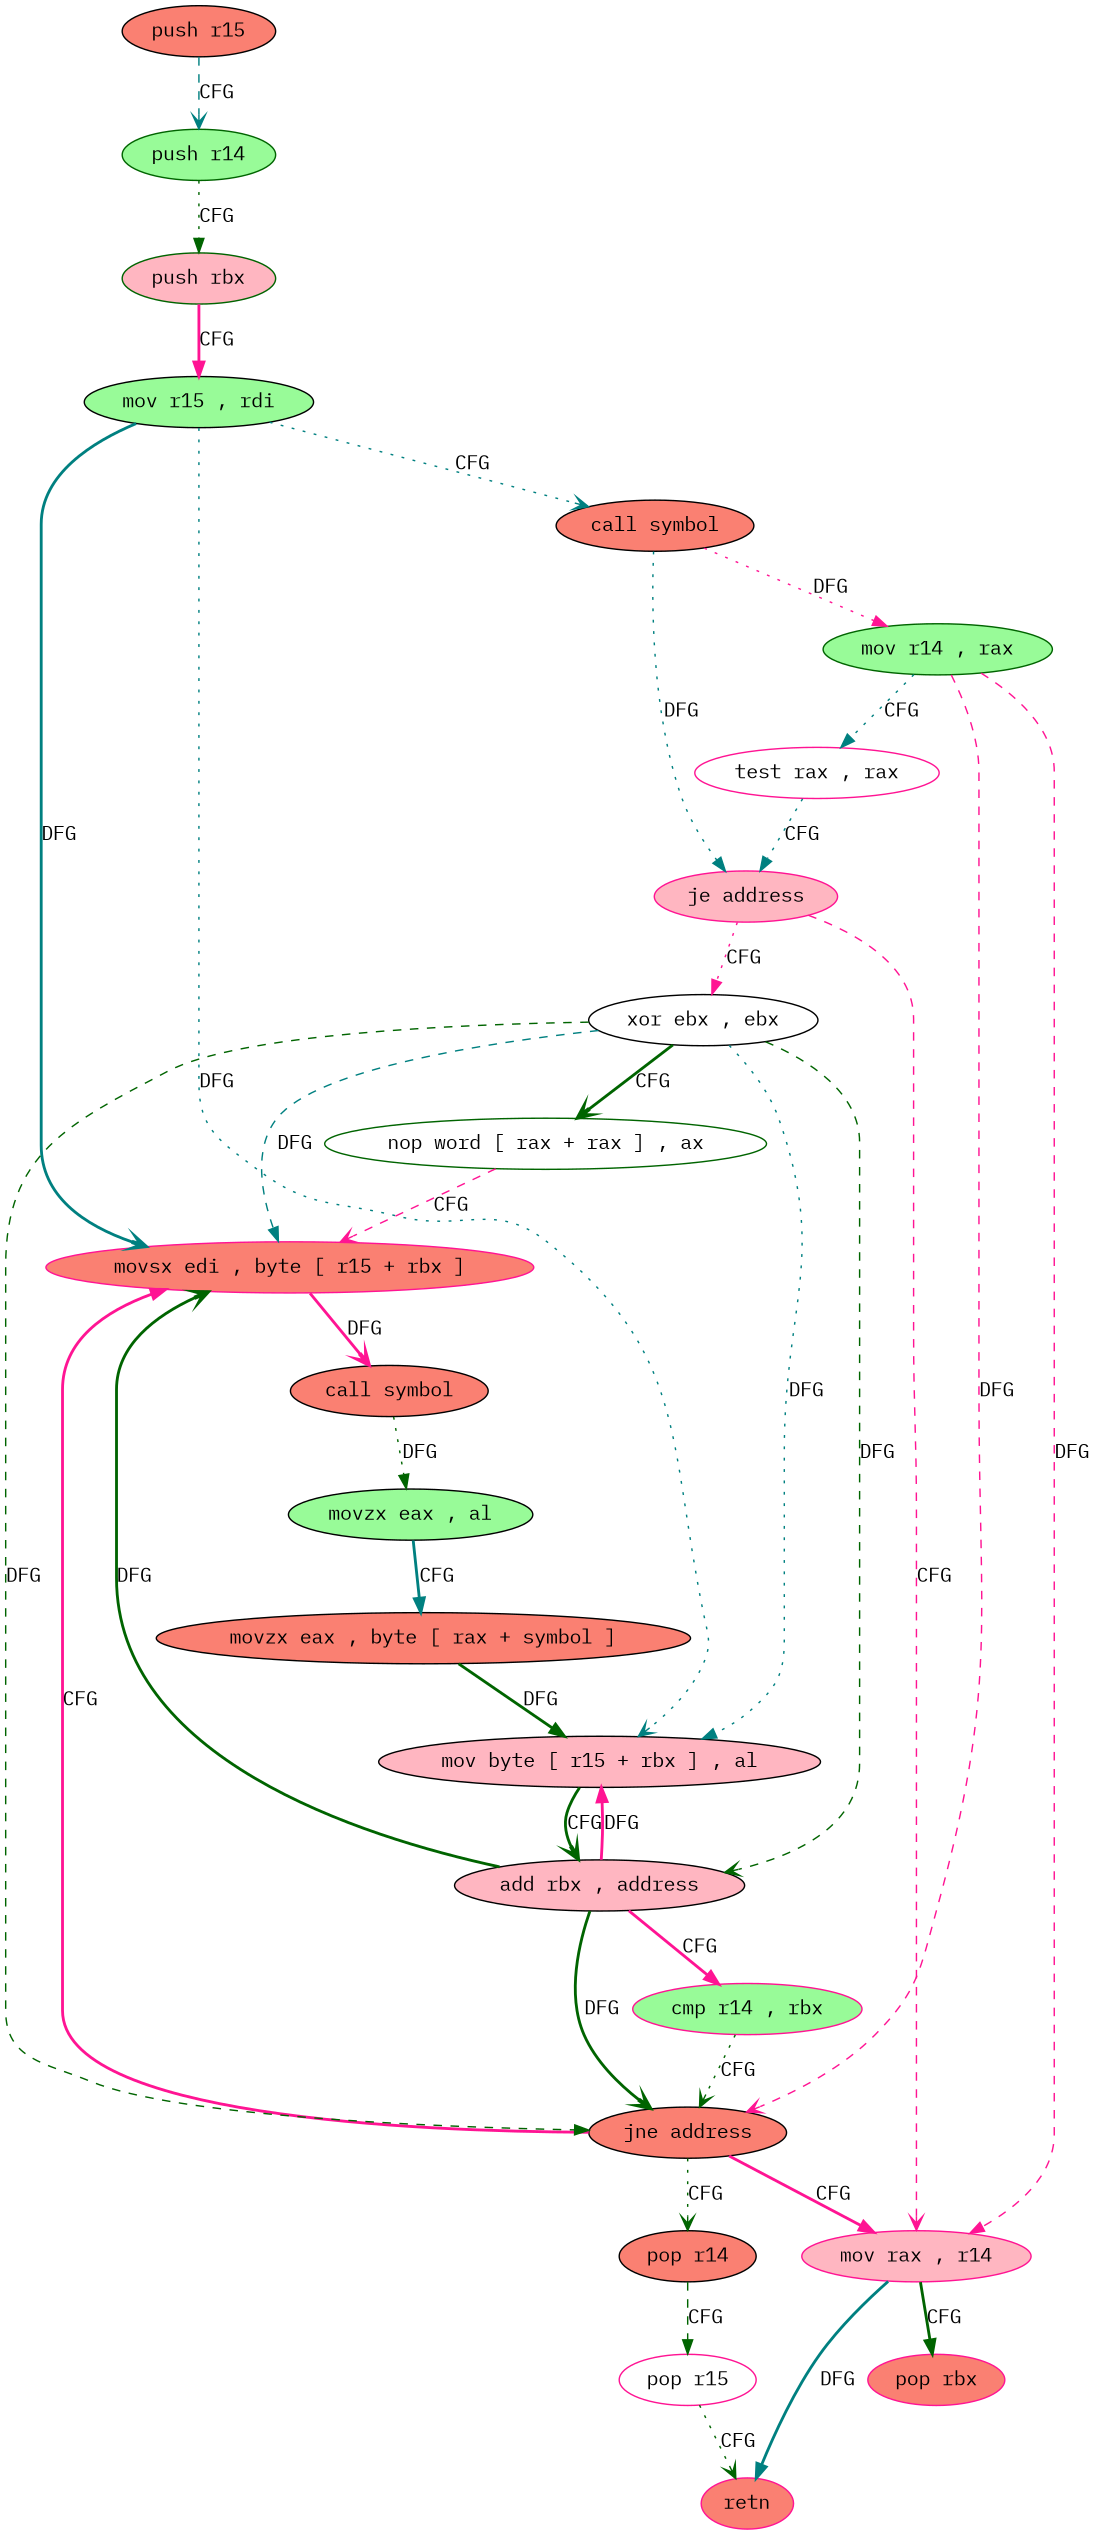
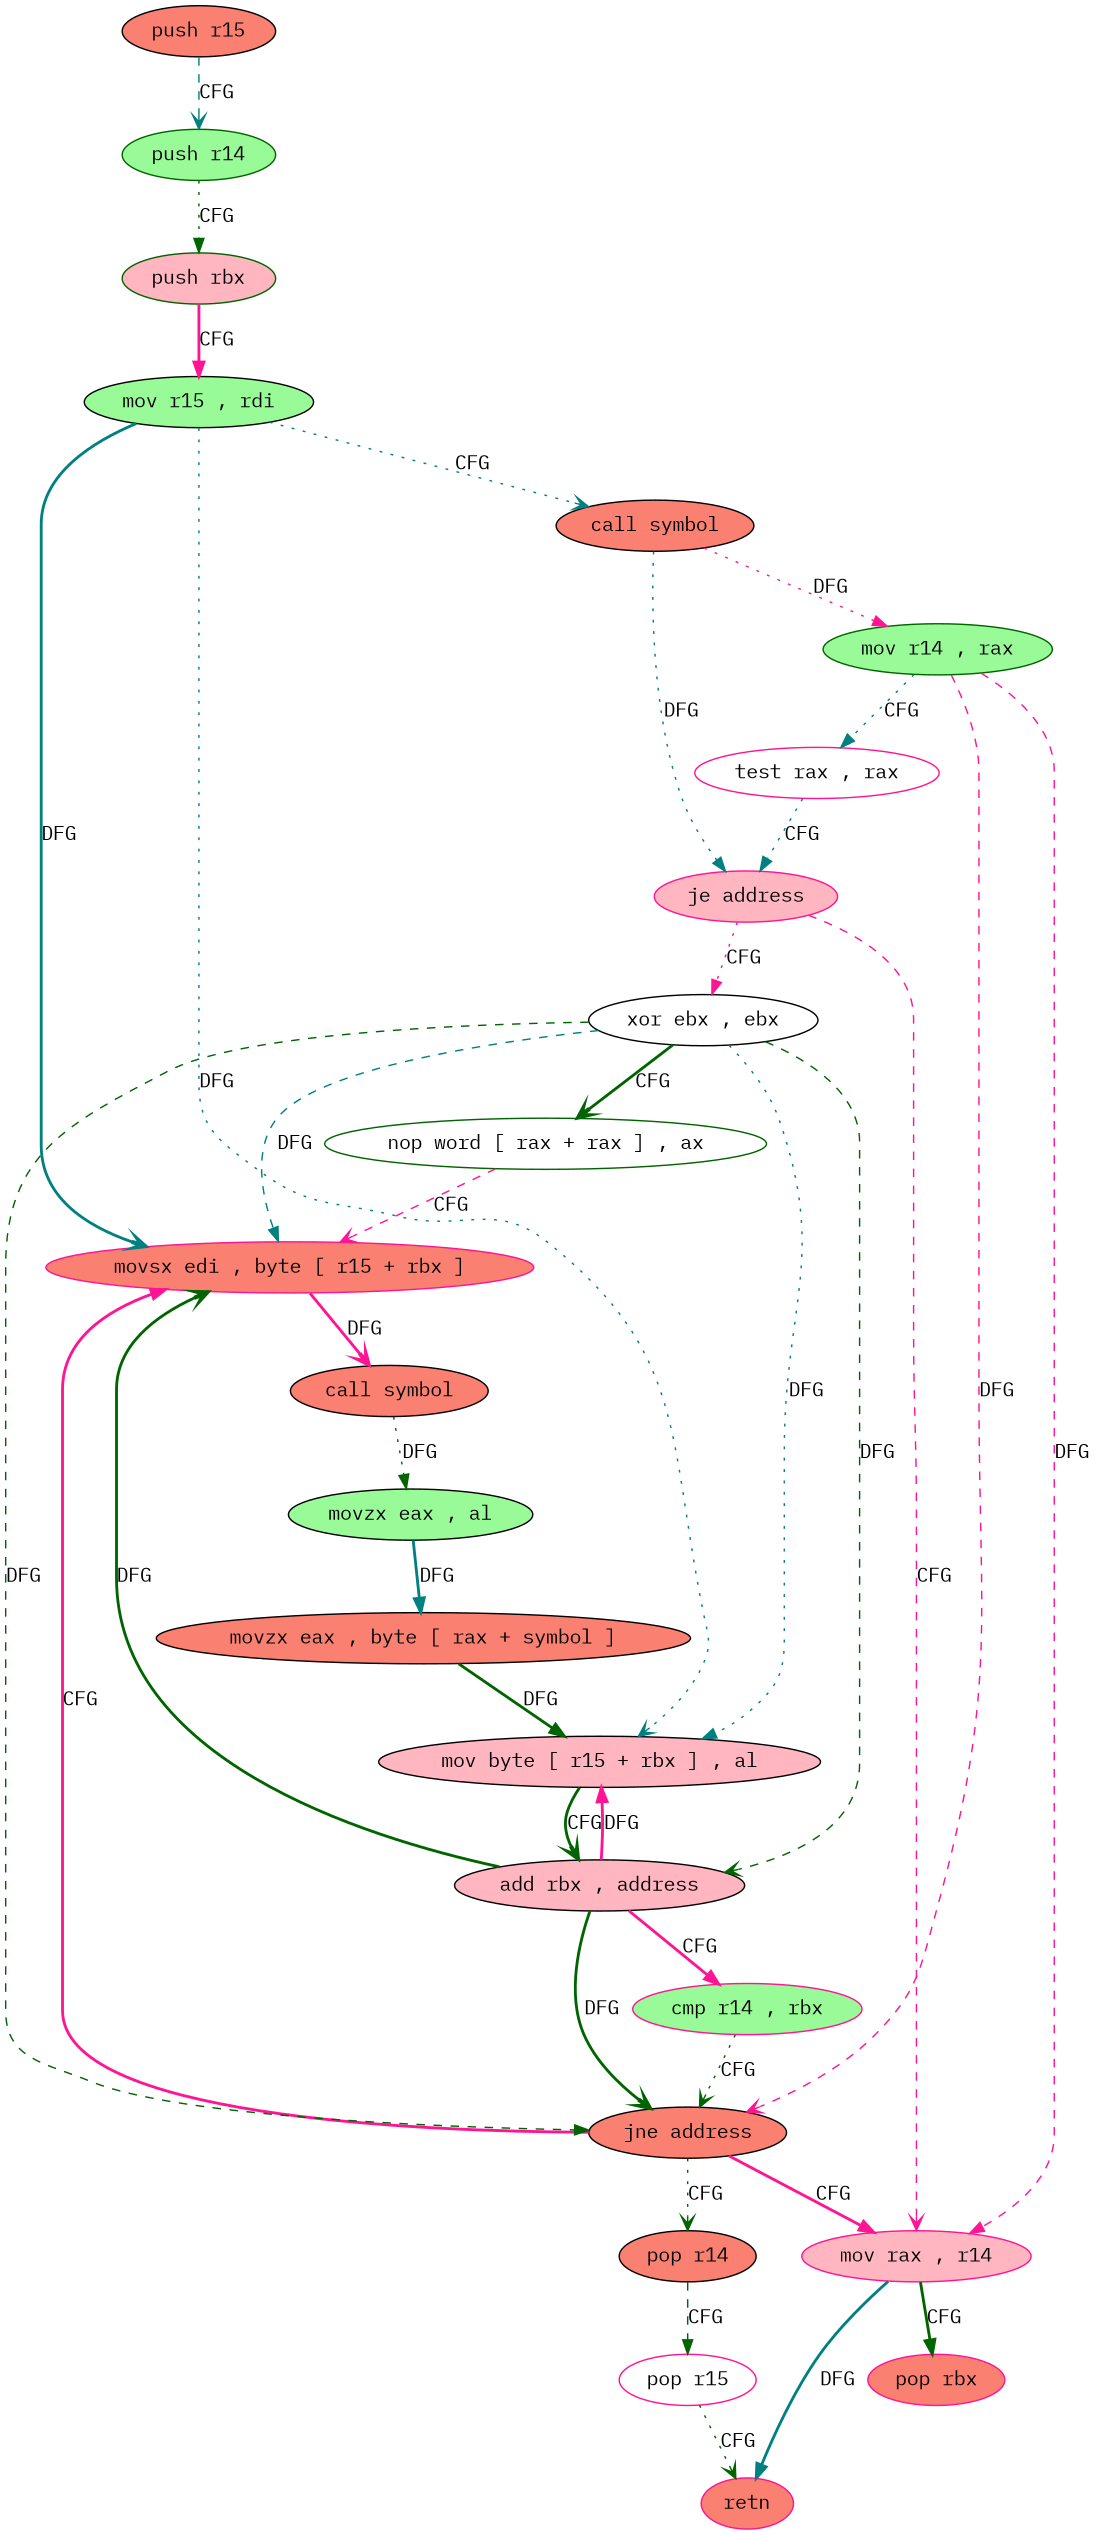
(437, 1576) -> (437, 1576)
